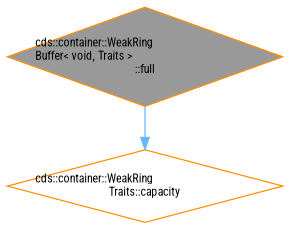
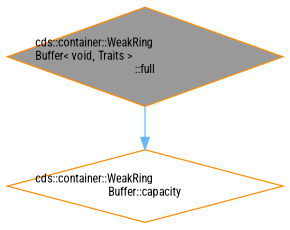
(145, 186) -> (145, 186)
